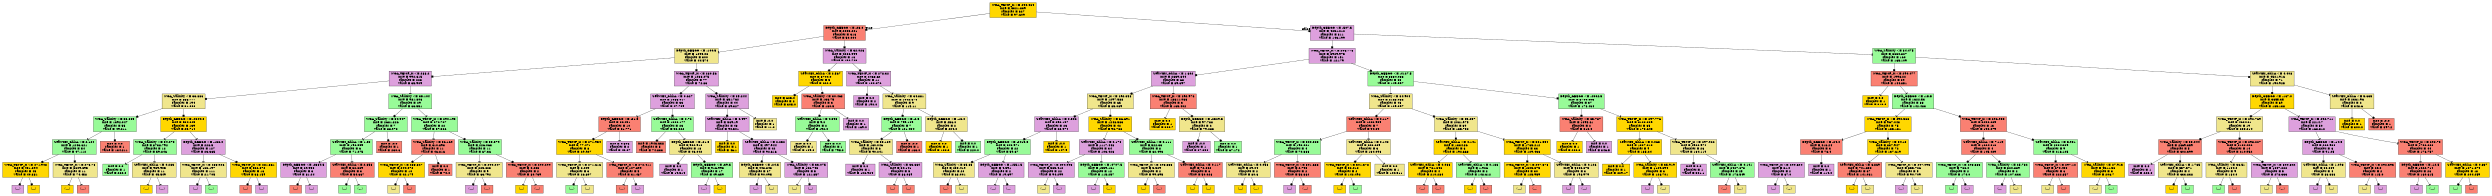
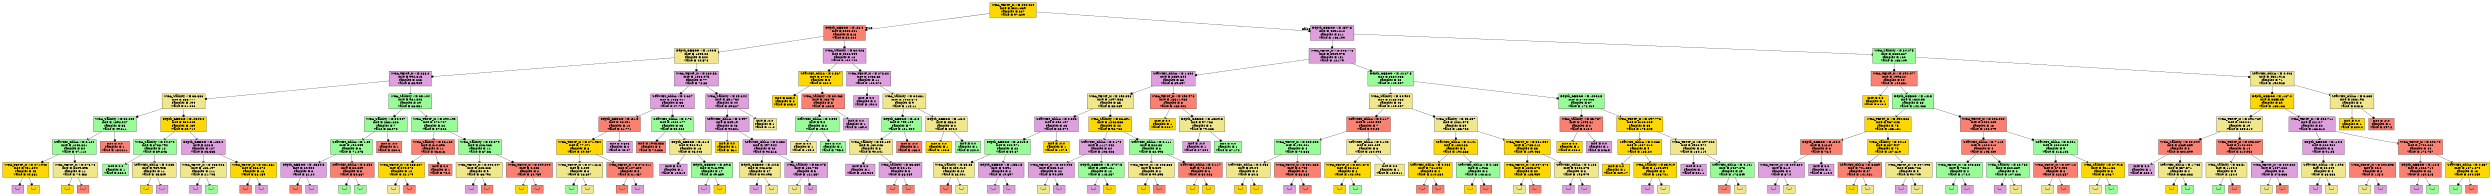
(810, 136) -> (810, 136)
none -> (1802, 158)
(2347, 158) -> none
